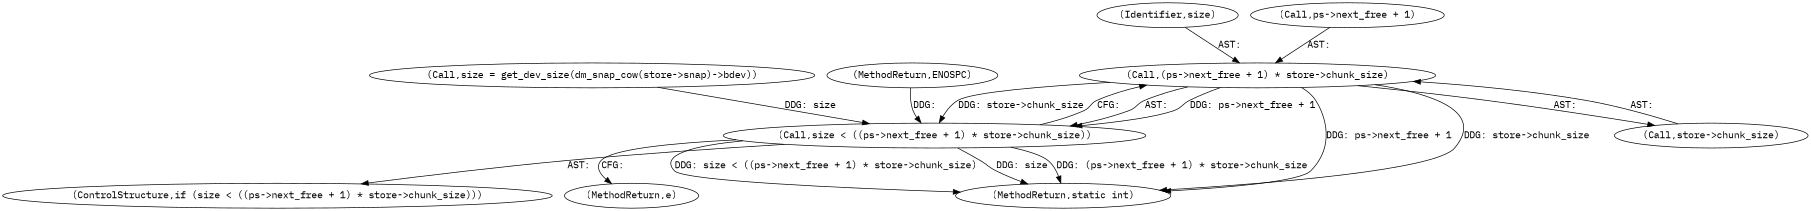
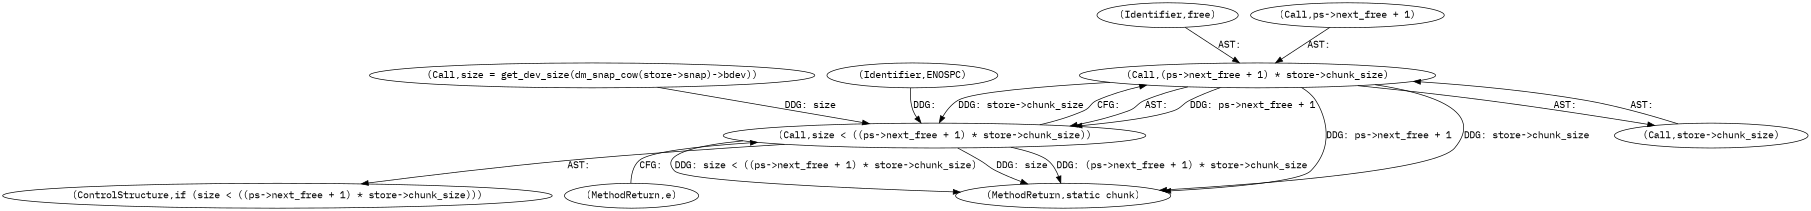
(1168, 15) -> (1168, 15)
(912, 75) -> (912, 75)
(656, 146) -> (682, 149)
(1063, 196) -> (1063, 196)
